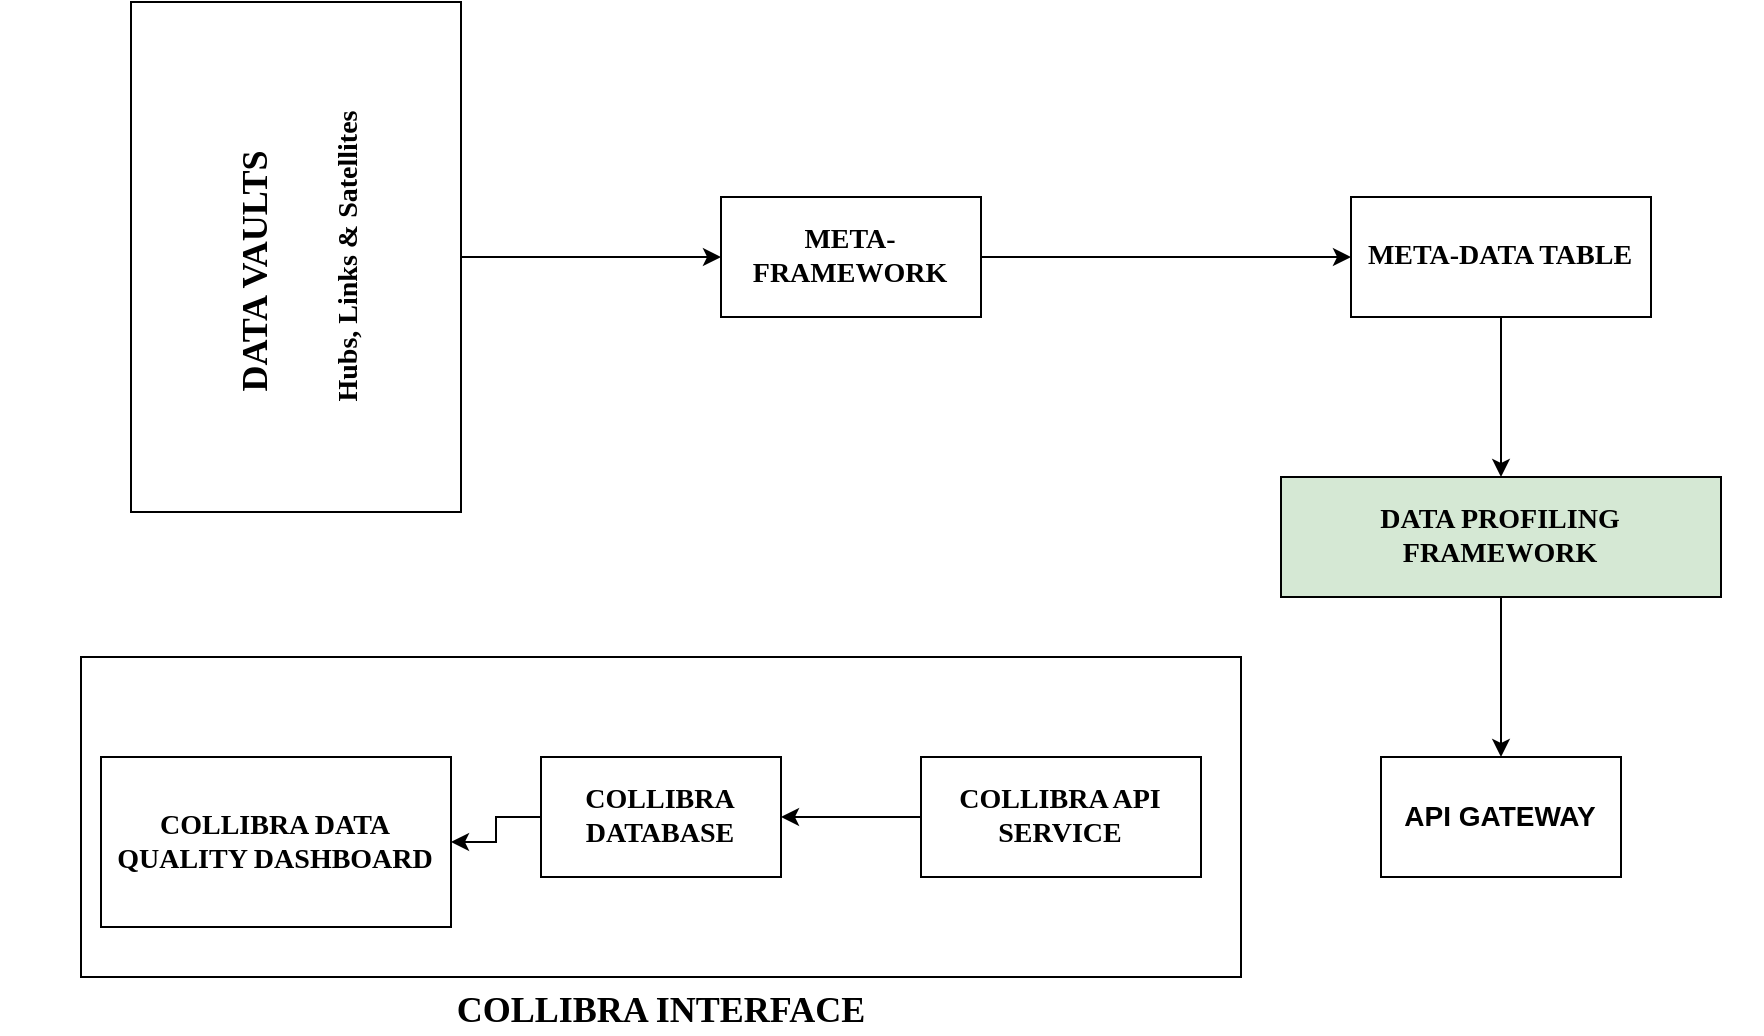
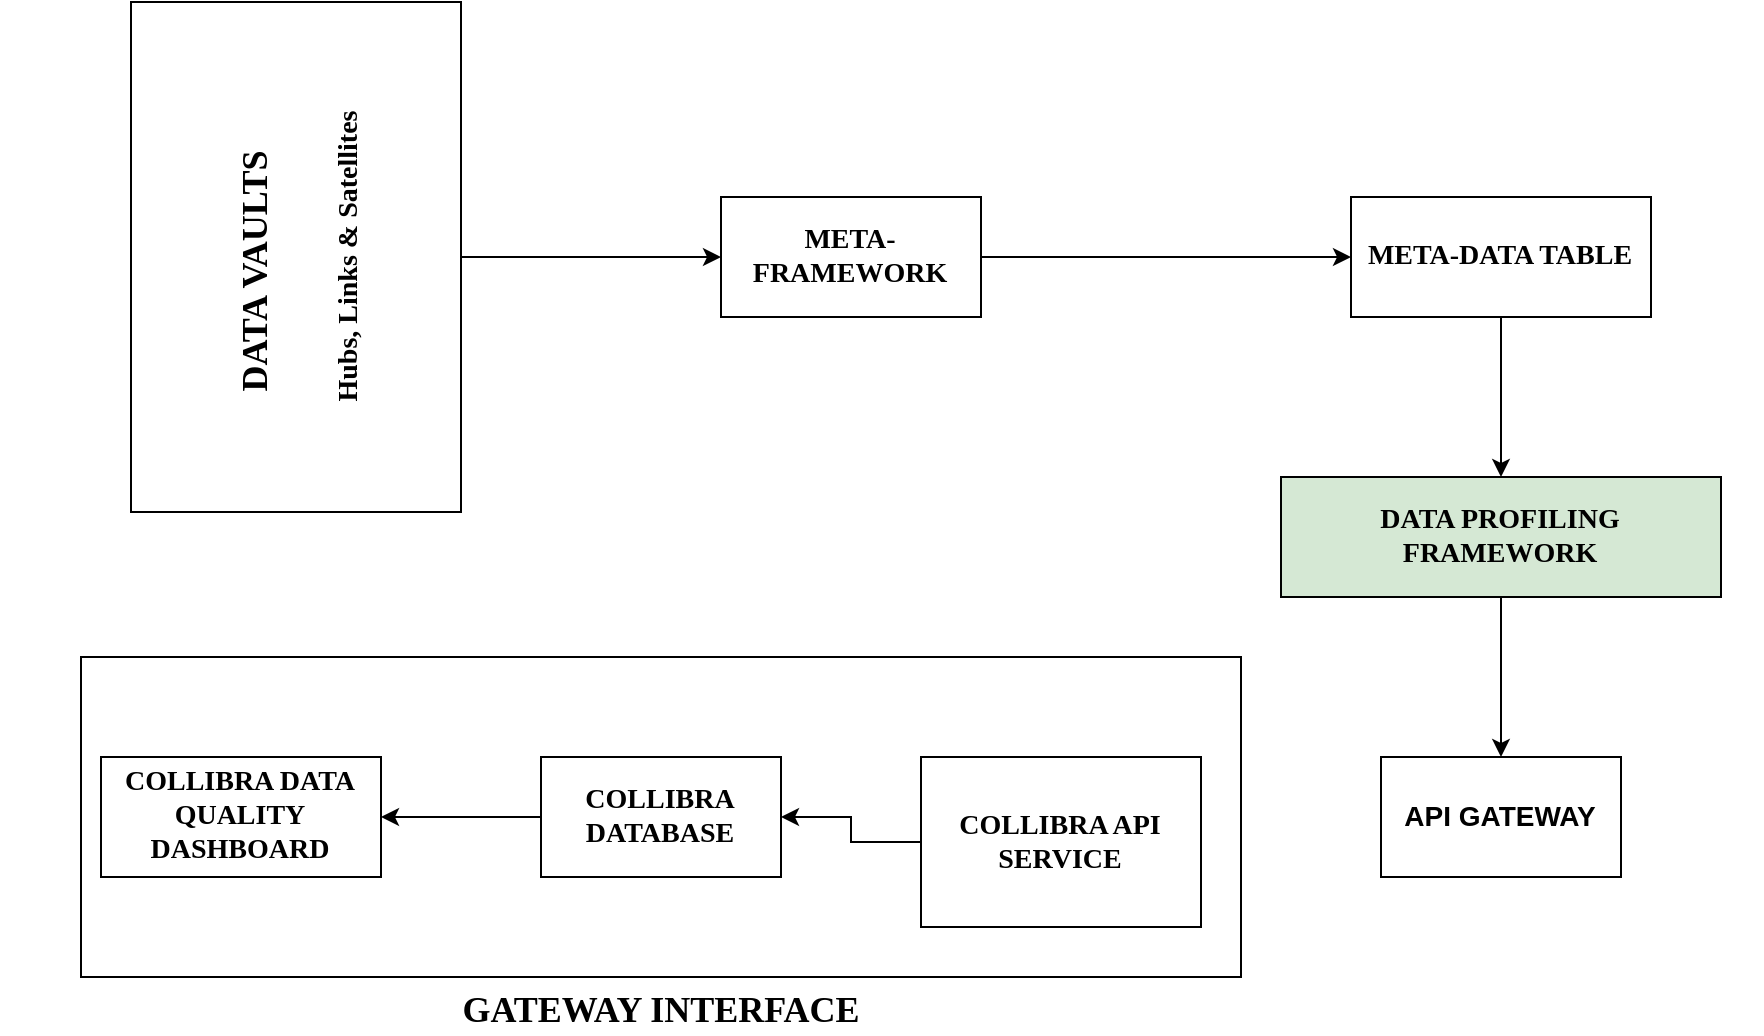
(1061, 817) -> (1061, 842)
(276, 842) -> (241, 817)
(662, 1005) -> (662, 1005)
